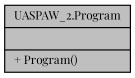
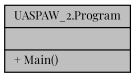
(46, 61) -> (36, 61)
